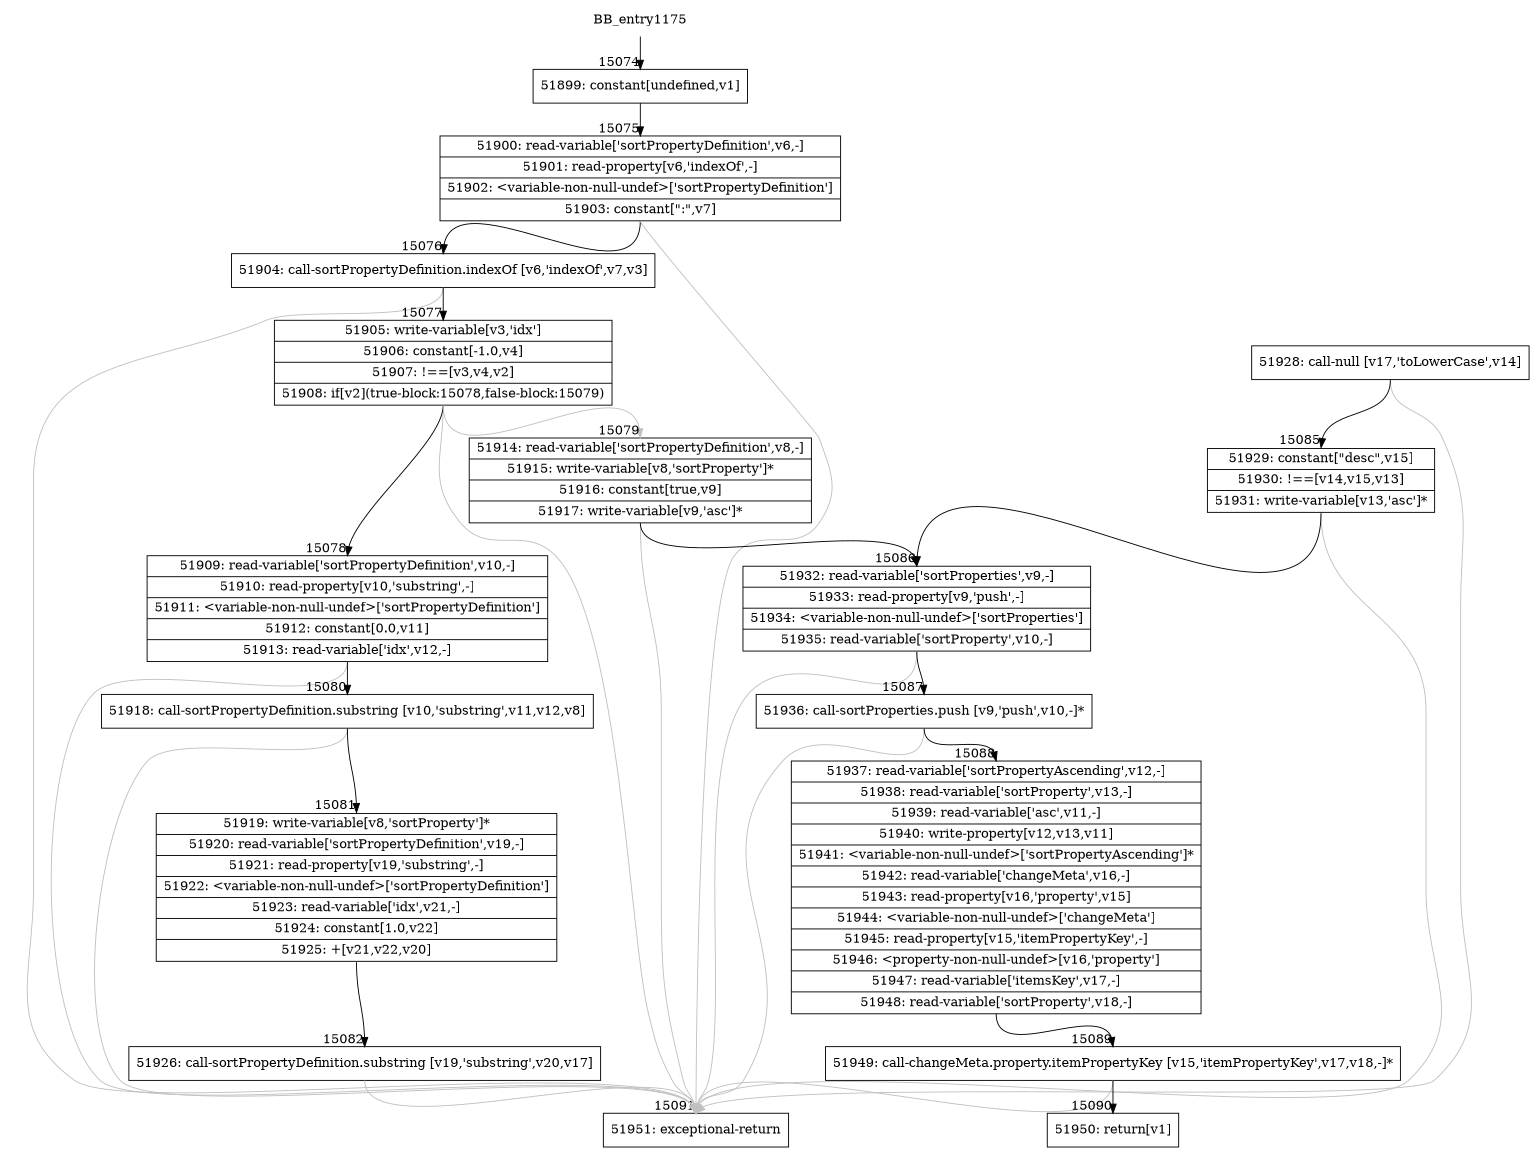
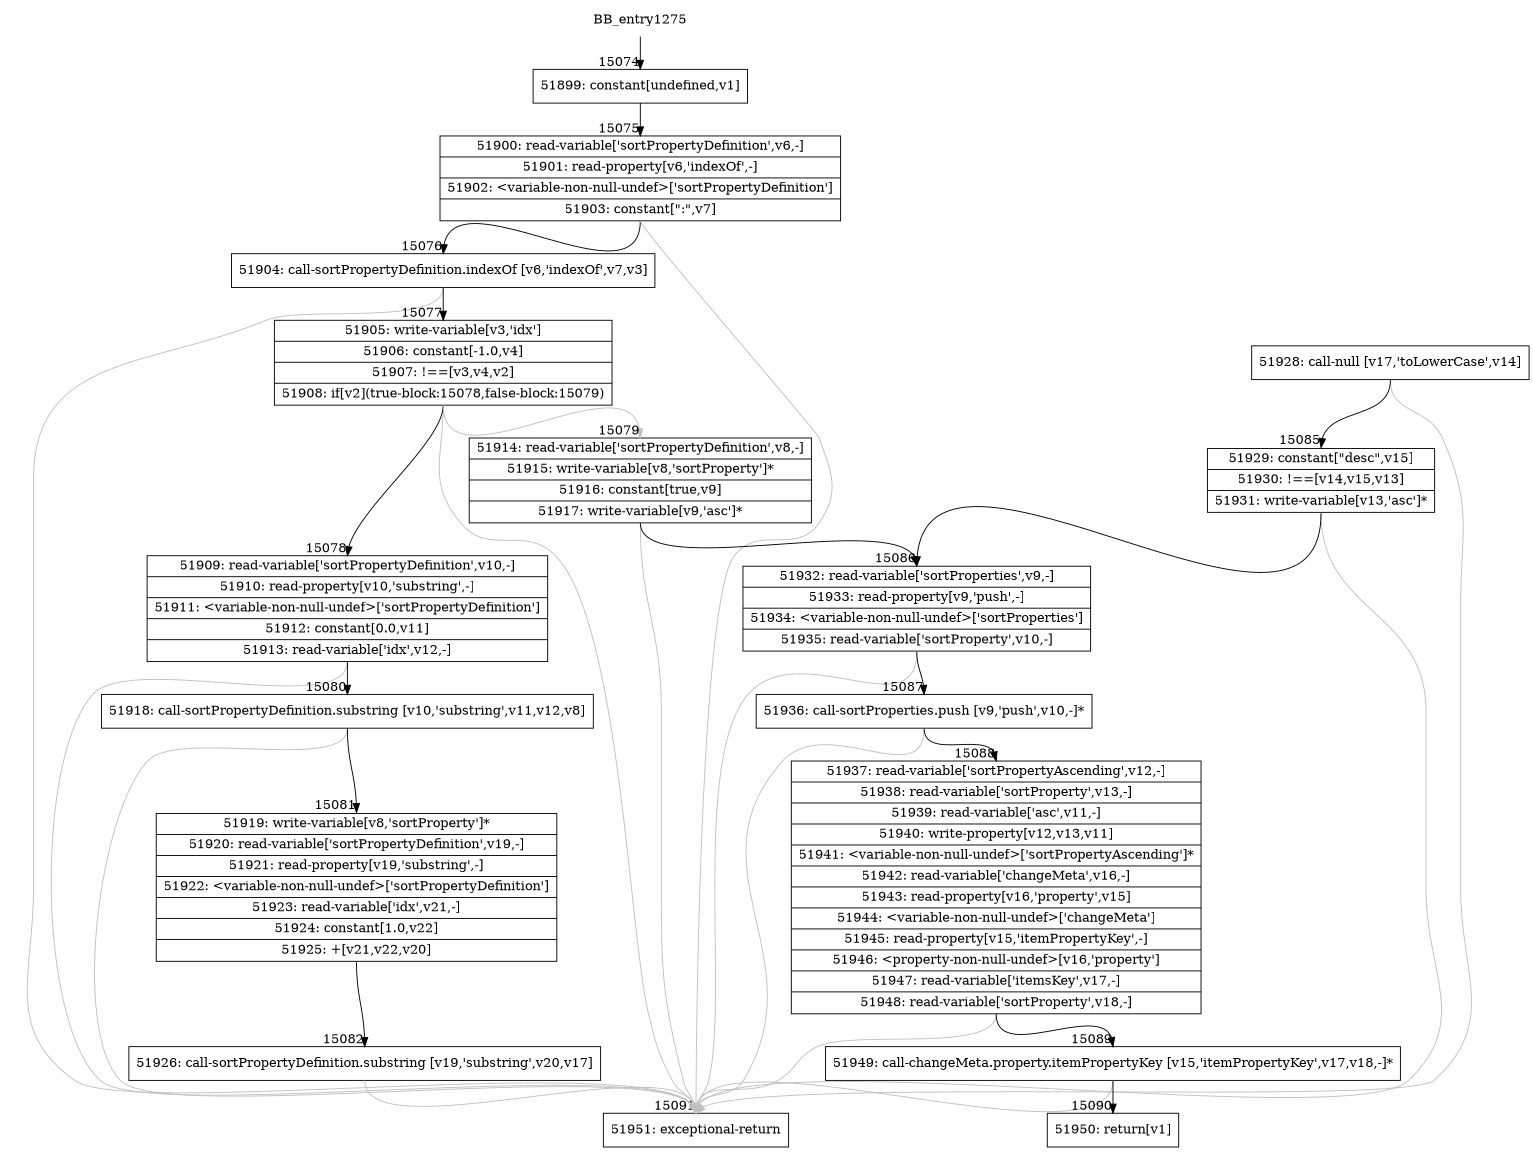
(640, 20) -> (640, 20)
none -> (841, 1041)
